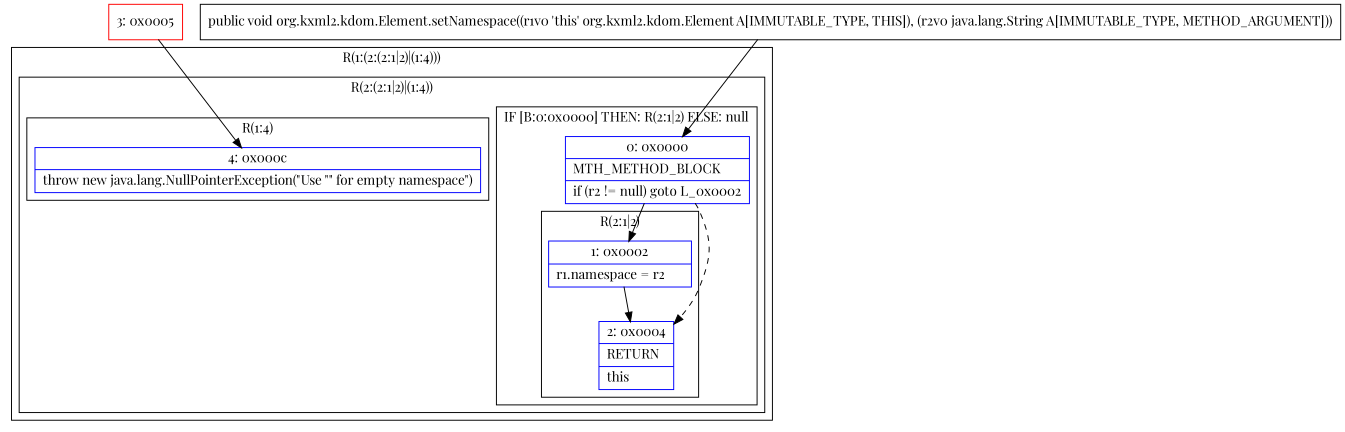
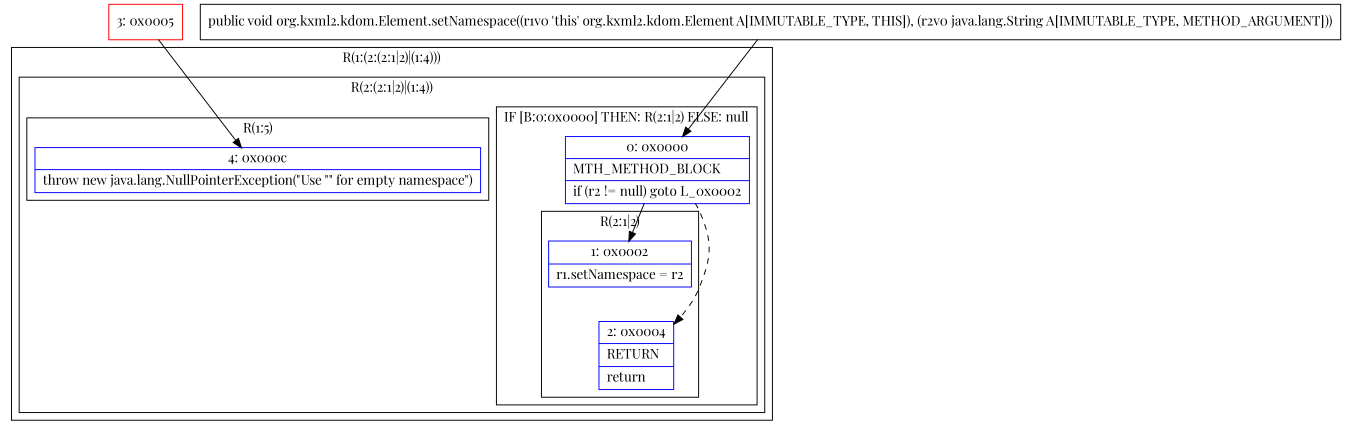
(258, 129) -> (258, 129)
(611, 275) -> (620, 275)
(626, 300) -> none
(618, 378) -> (626, 378)
